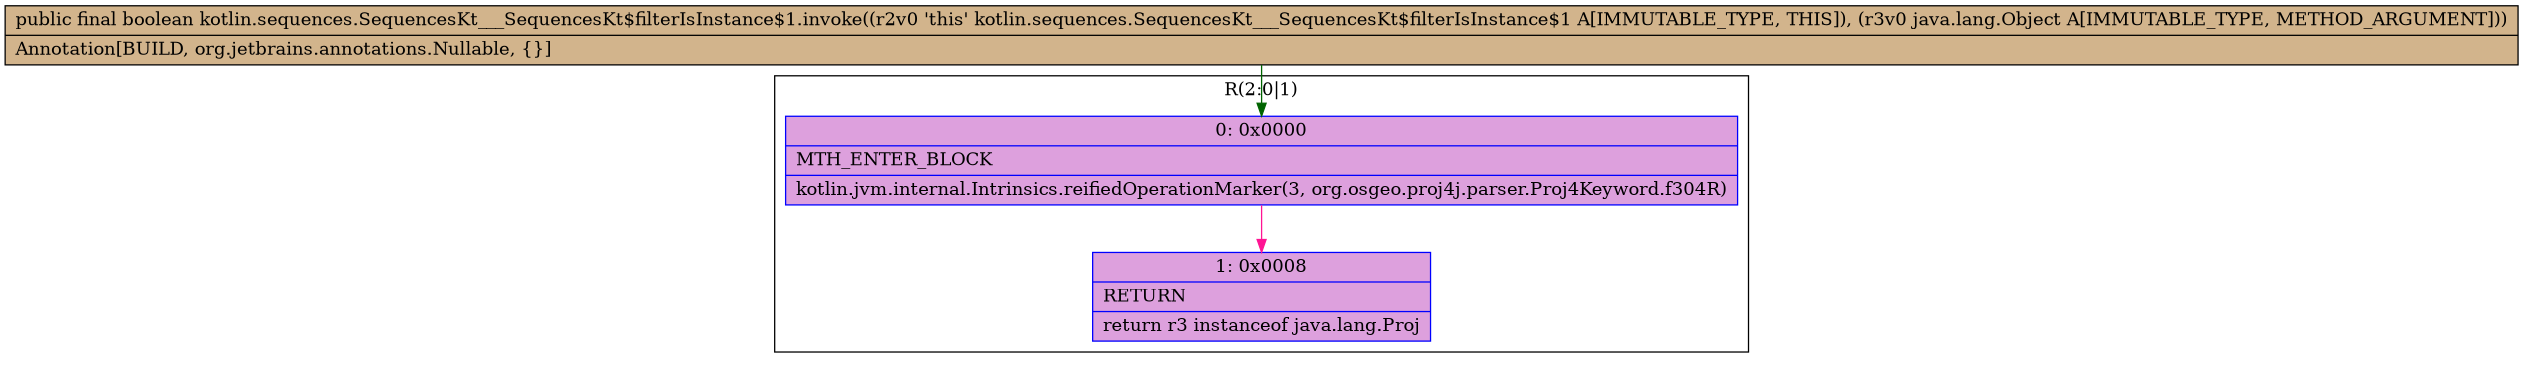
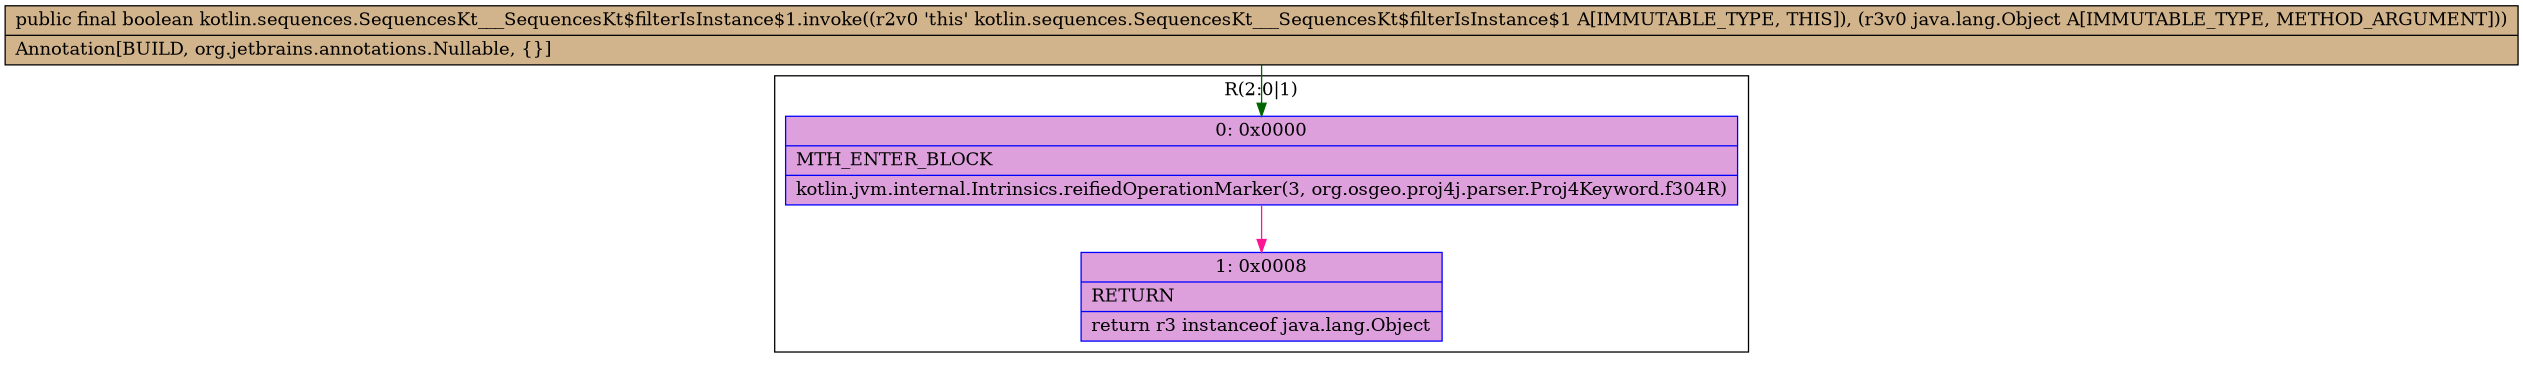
(1262, 326) -> (1262, 326)
